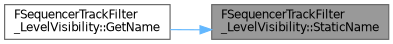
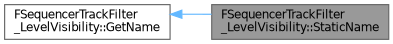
(185, 30) -> (197, 14)
